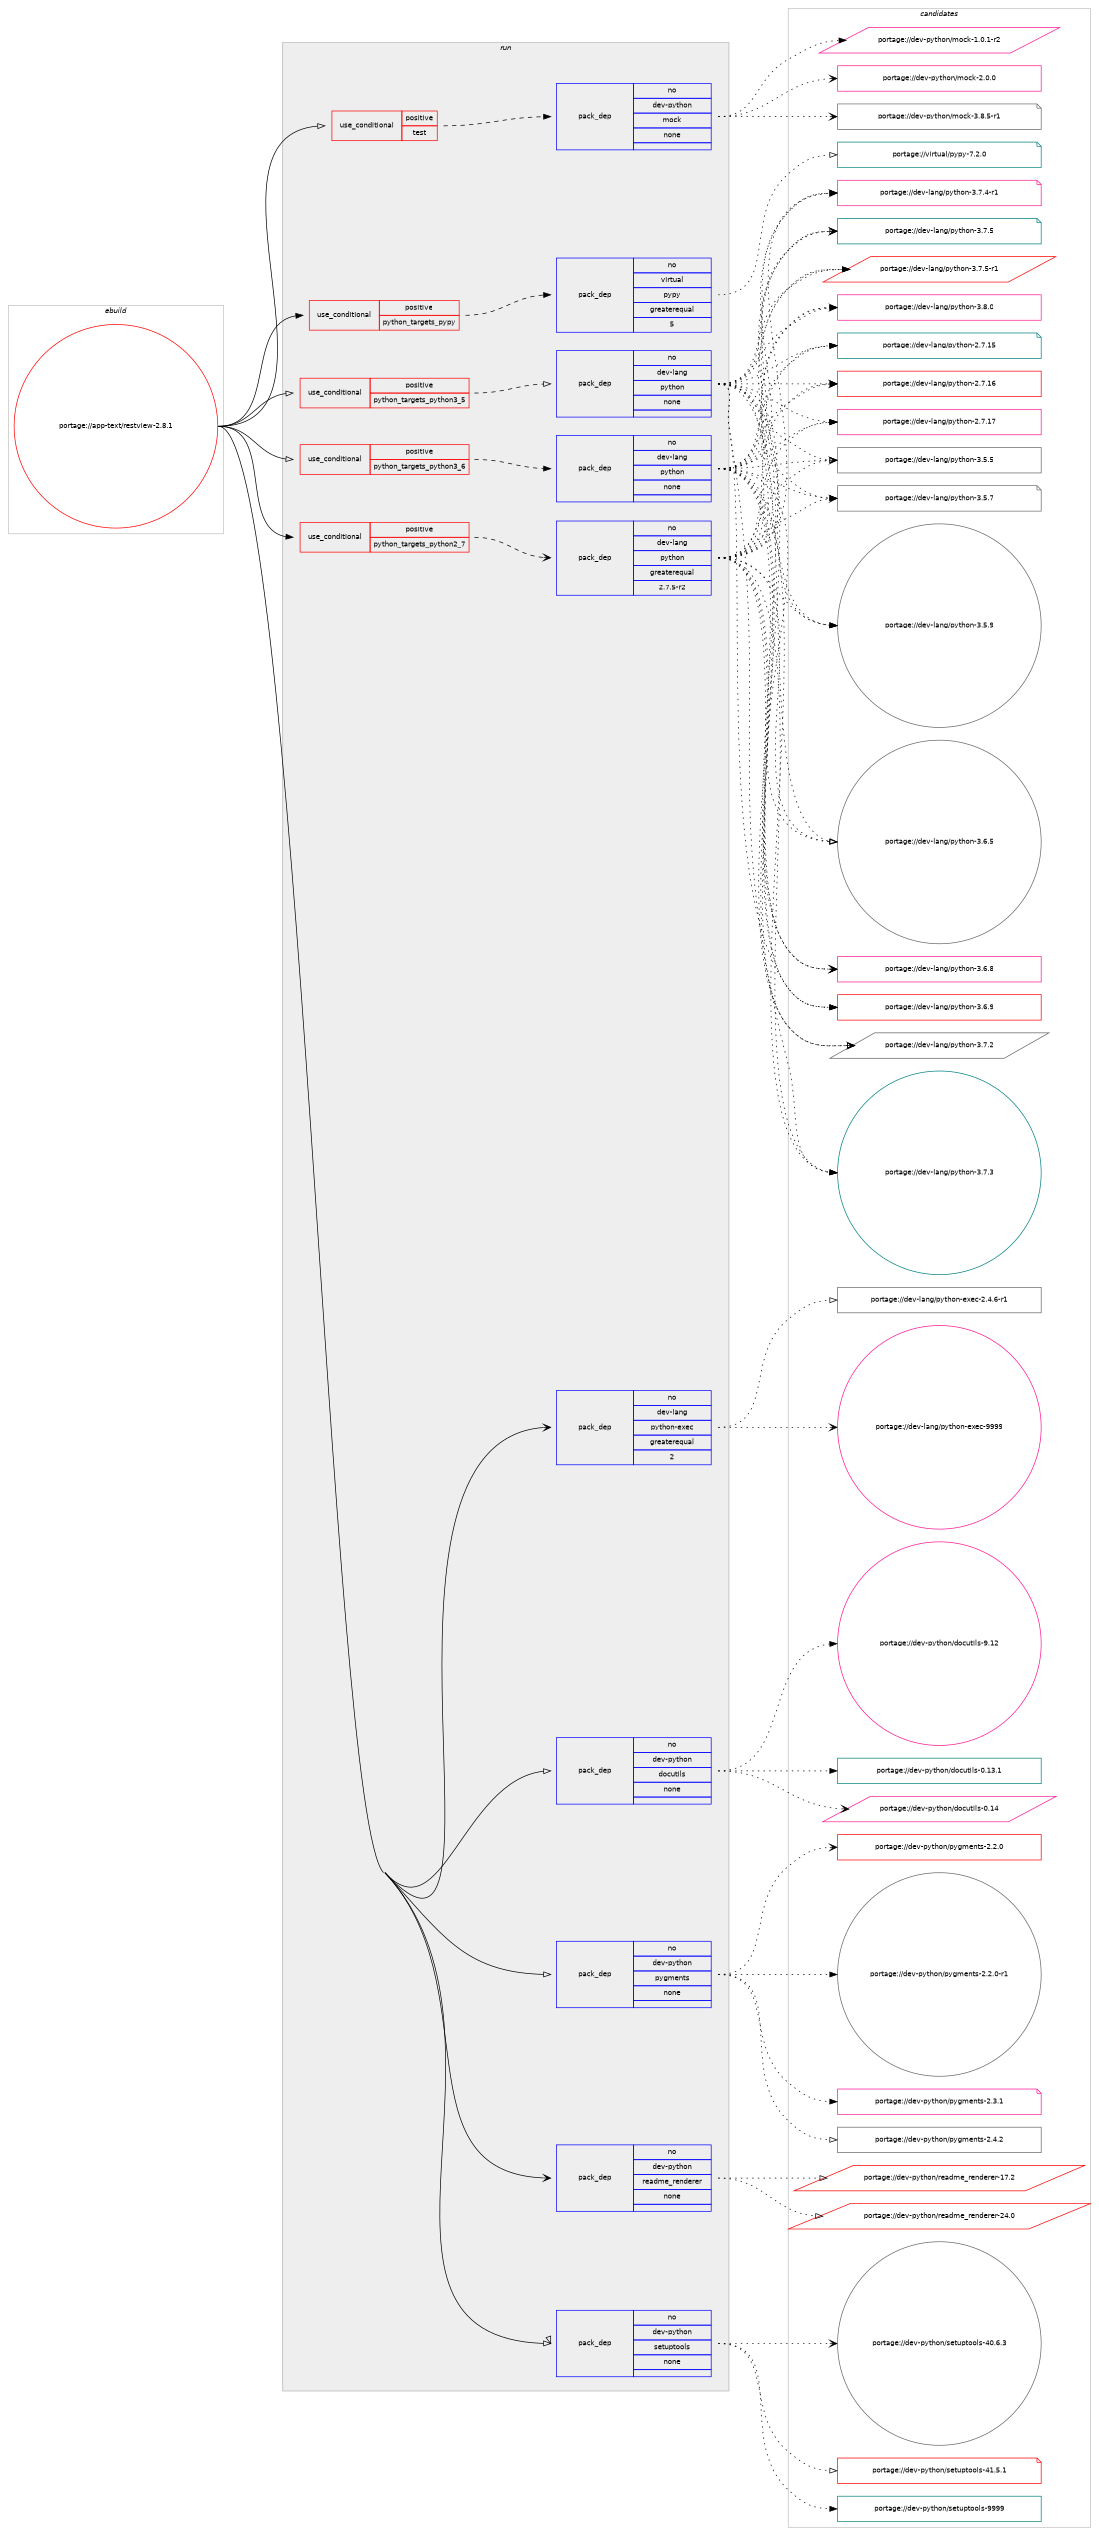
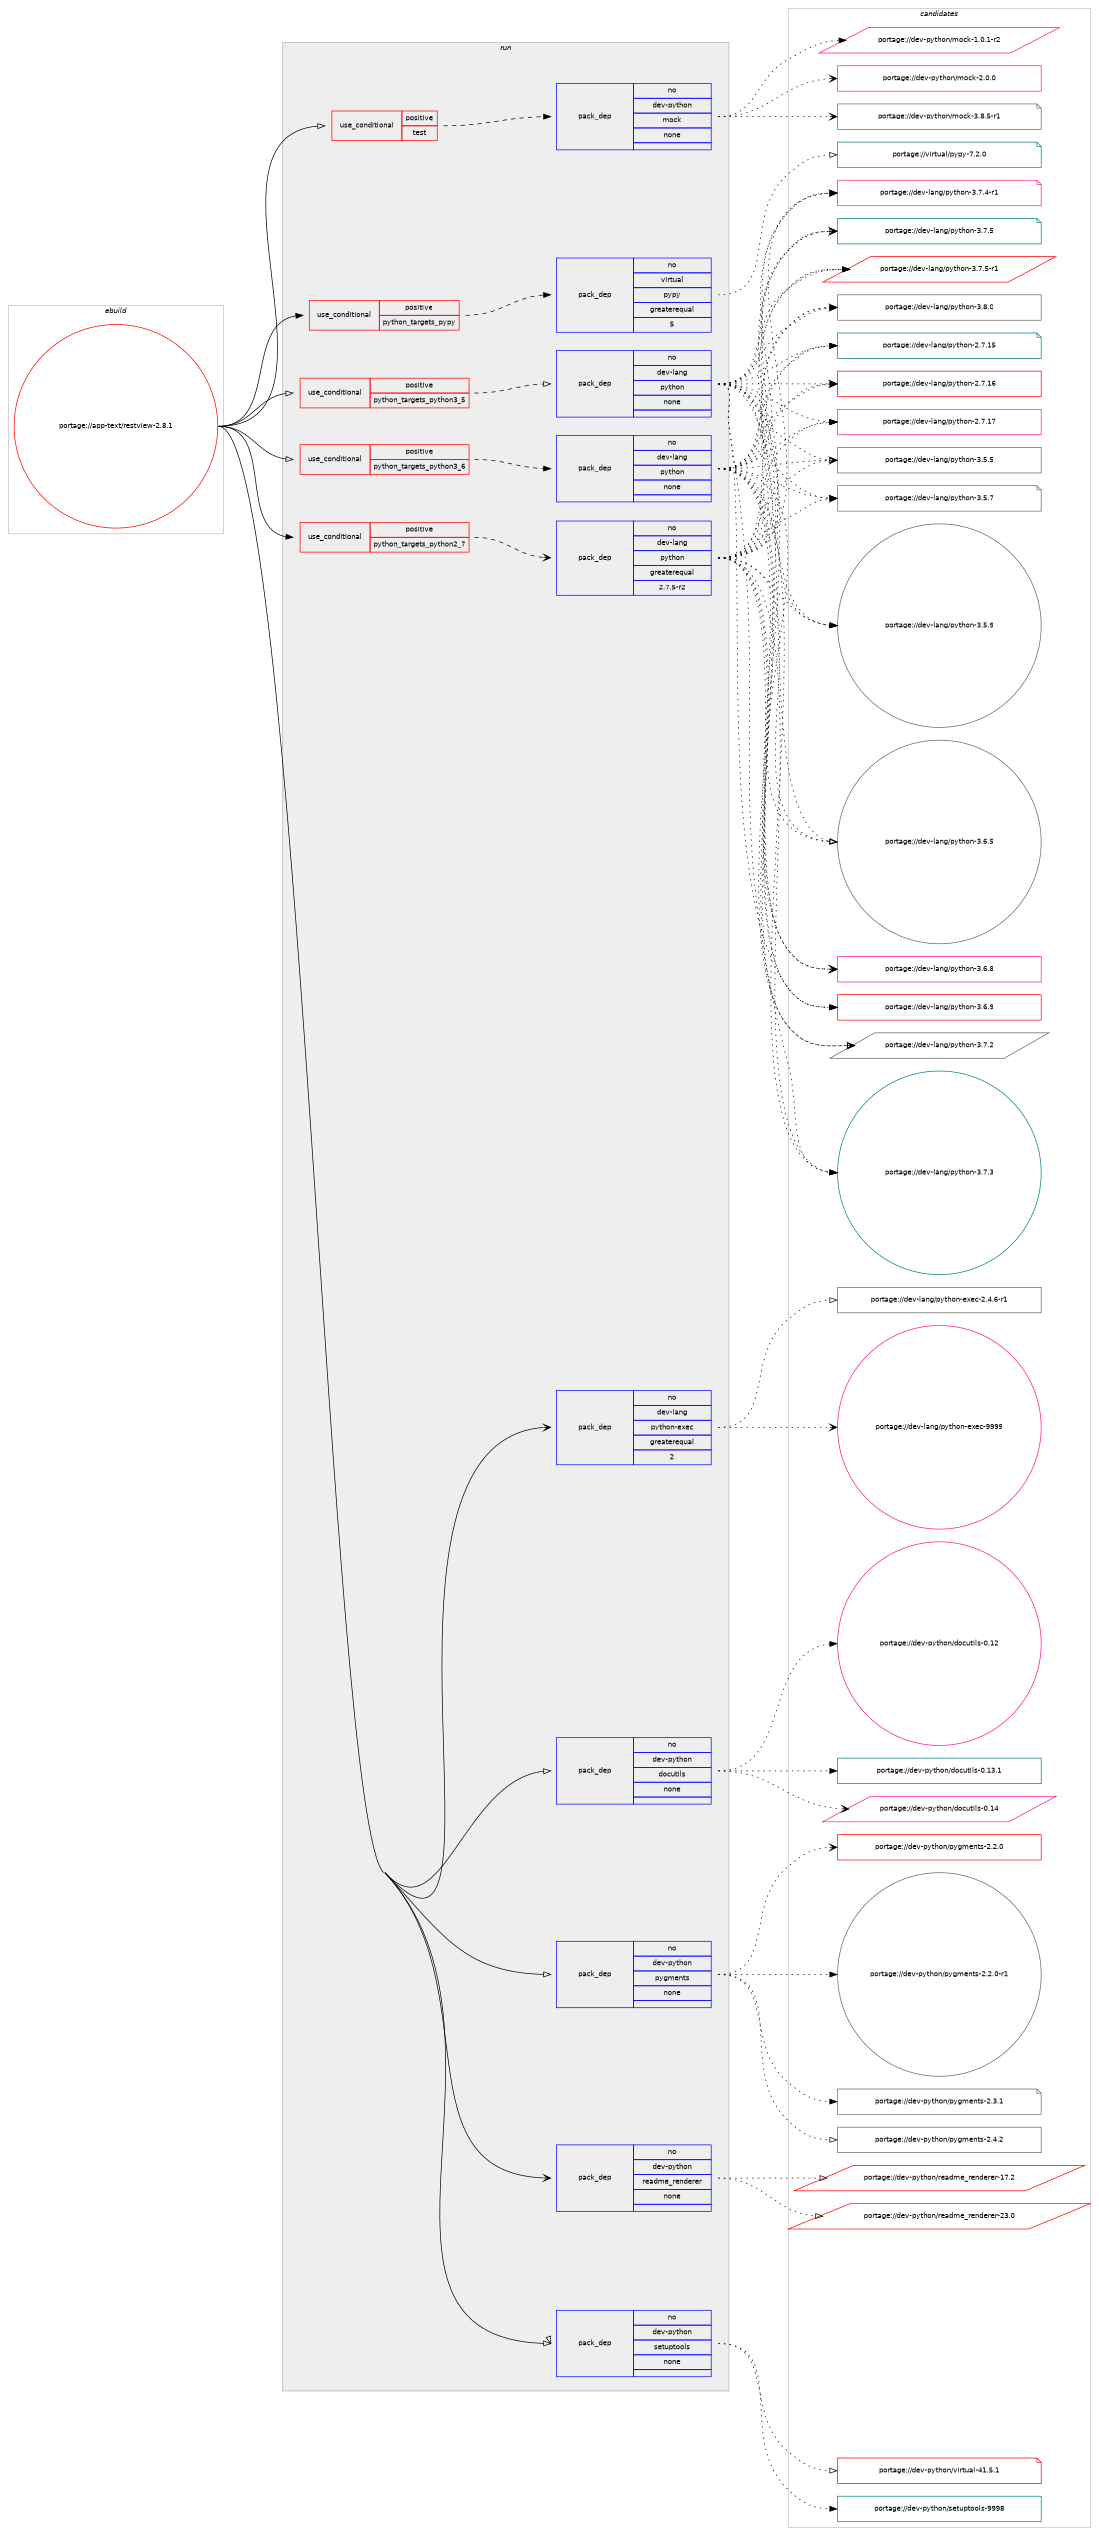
(939, 308) -> (939, 308)
(939, 1644) -> (939, 1644)
(939, 2102) -> (939, 2102)
(939, 2216) -> (939, 2216)
(939, 2344) -> none
(939, 2471) -> (939, 2471)
(939, 2509) -> (939, 2509)
